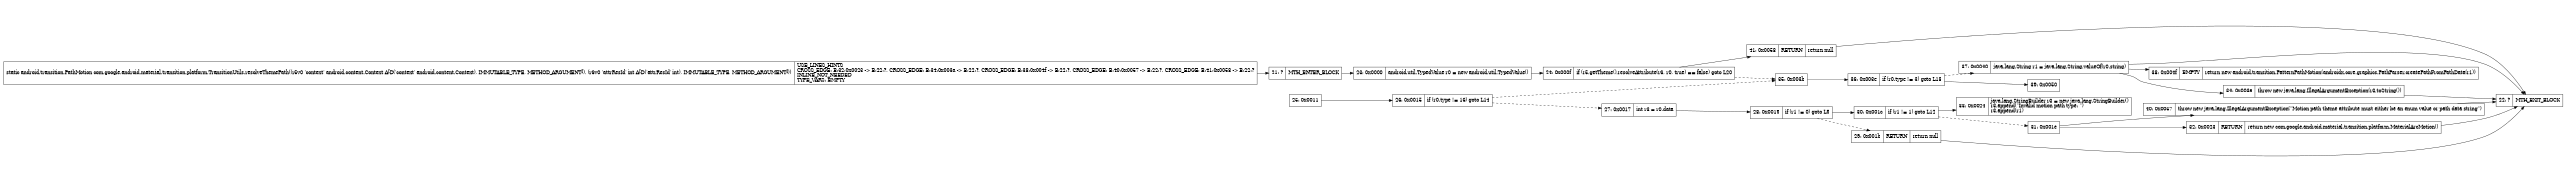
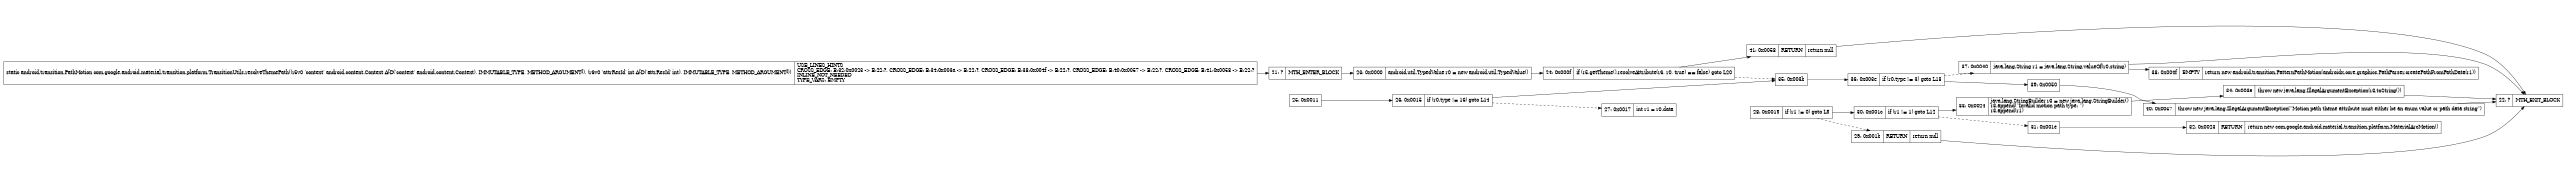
(2169, 87) -> (2176, 99)
(1632, 89) -> (1632, 89)
(1655, 110) -> (1655, 110)
(1712, 111) -> none
(2125, 120) -> (2107, 89)
(2479, 120) -> none
